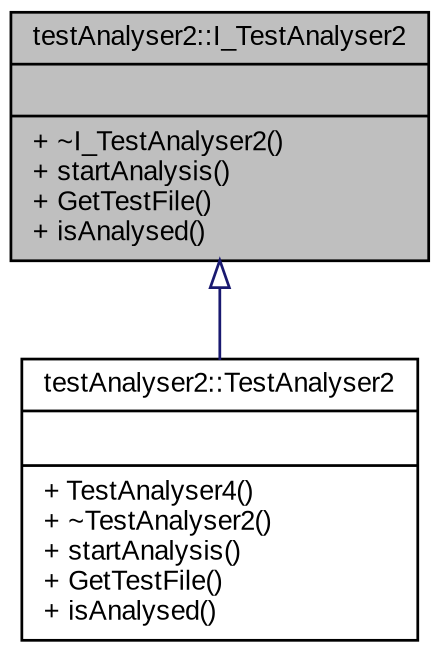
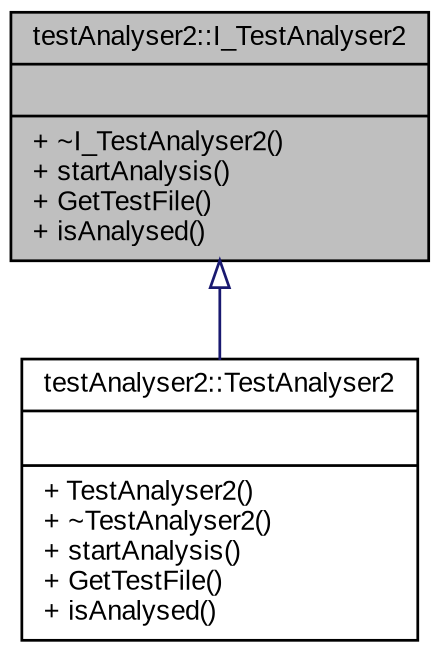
(149, 492) -> (149, 492)
